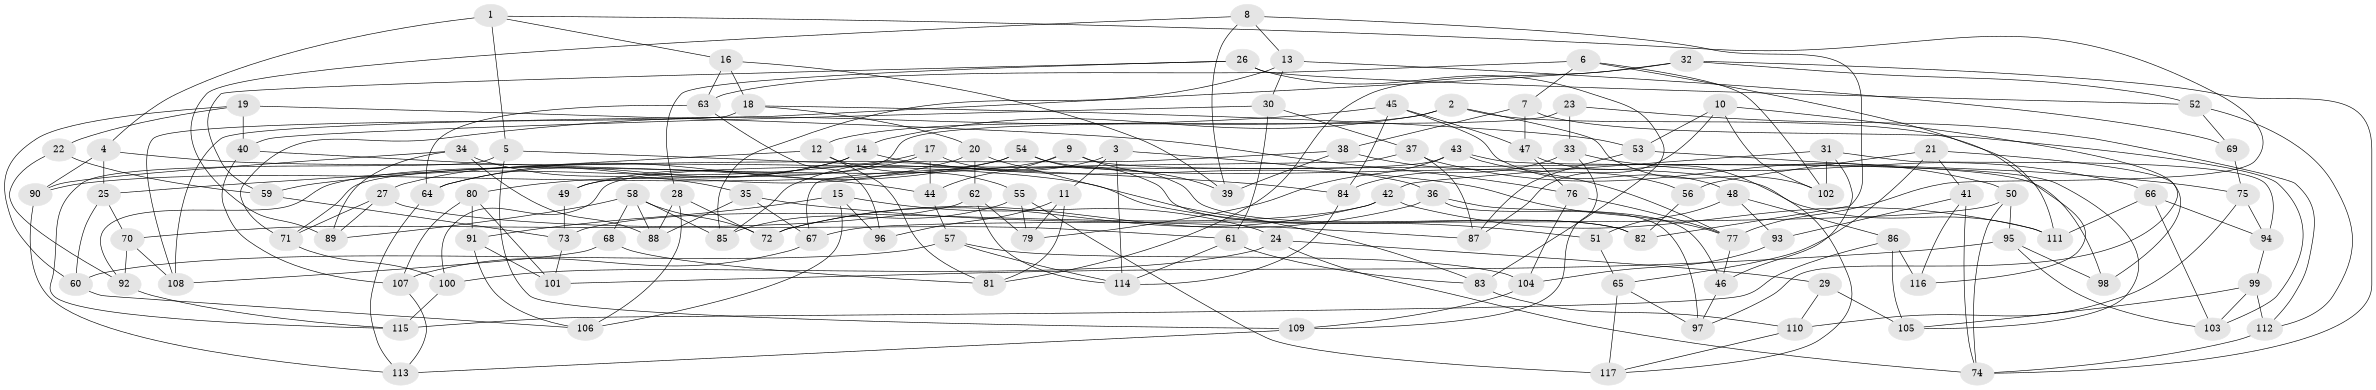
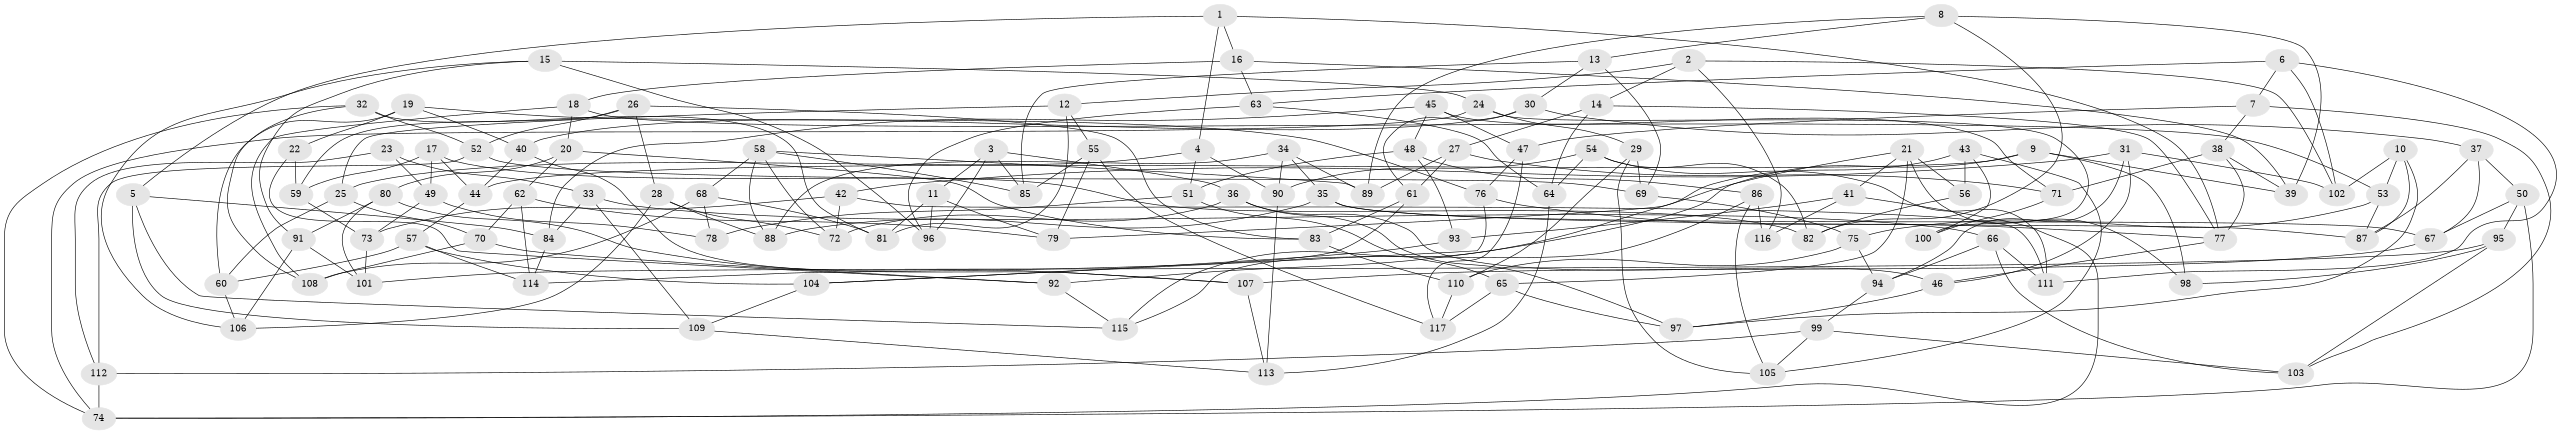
none -> (1639, 172)
(1119, 214) -> (963, 196)
none -> (712, 240)
(424, 307) -> (1697, 195)
